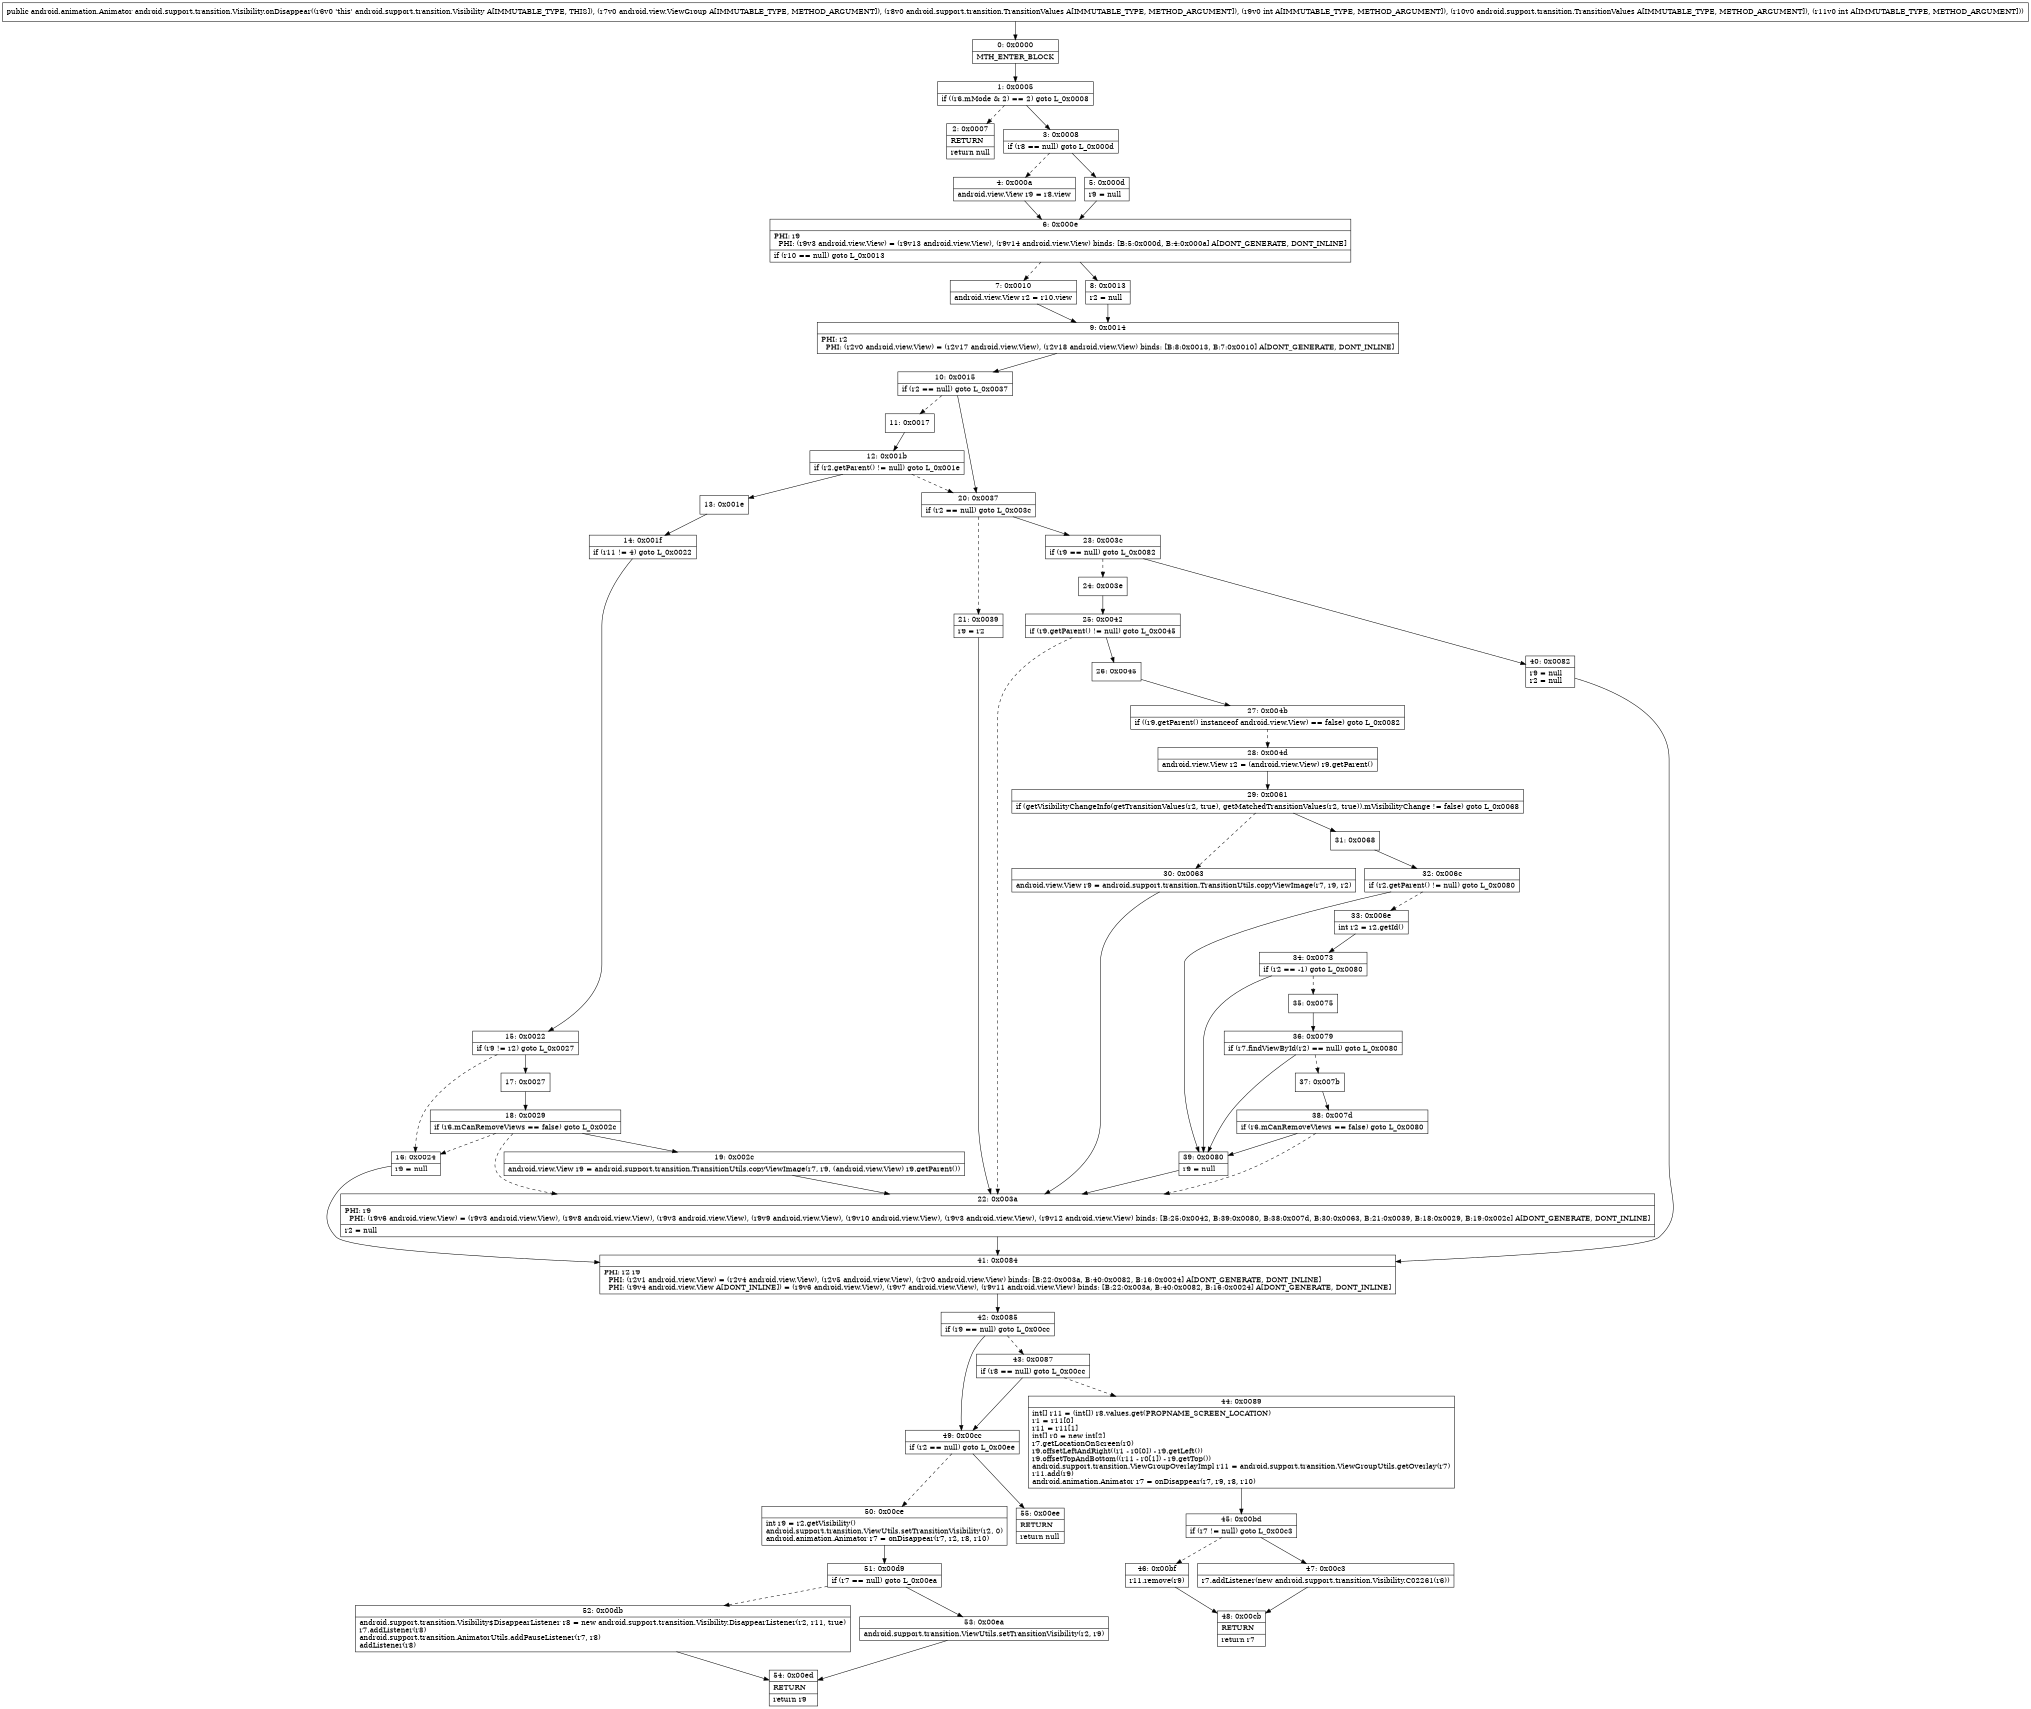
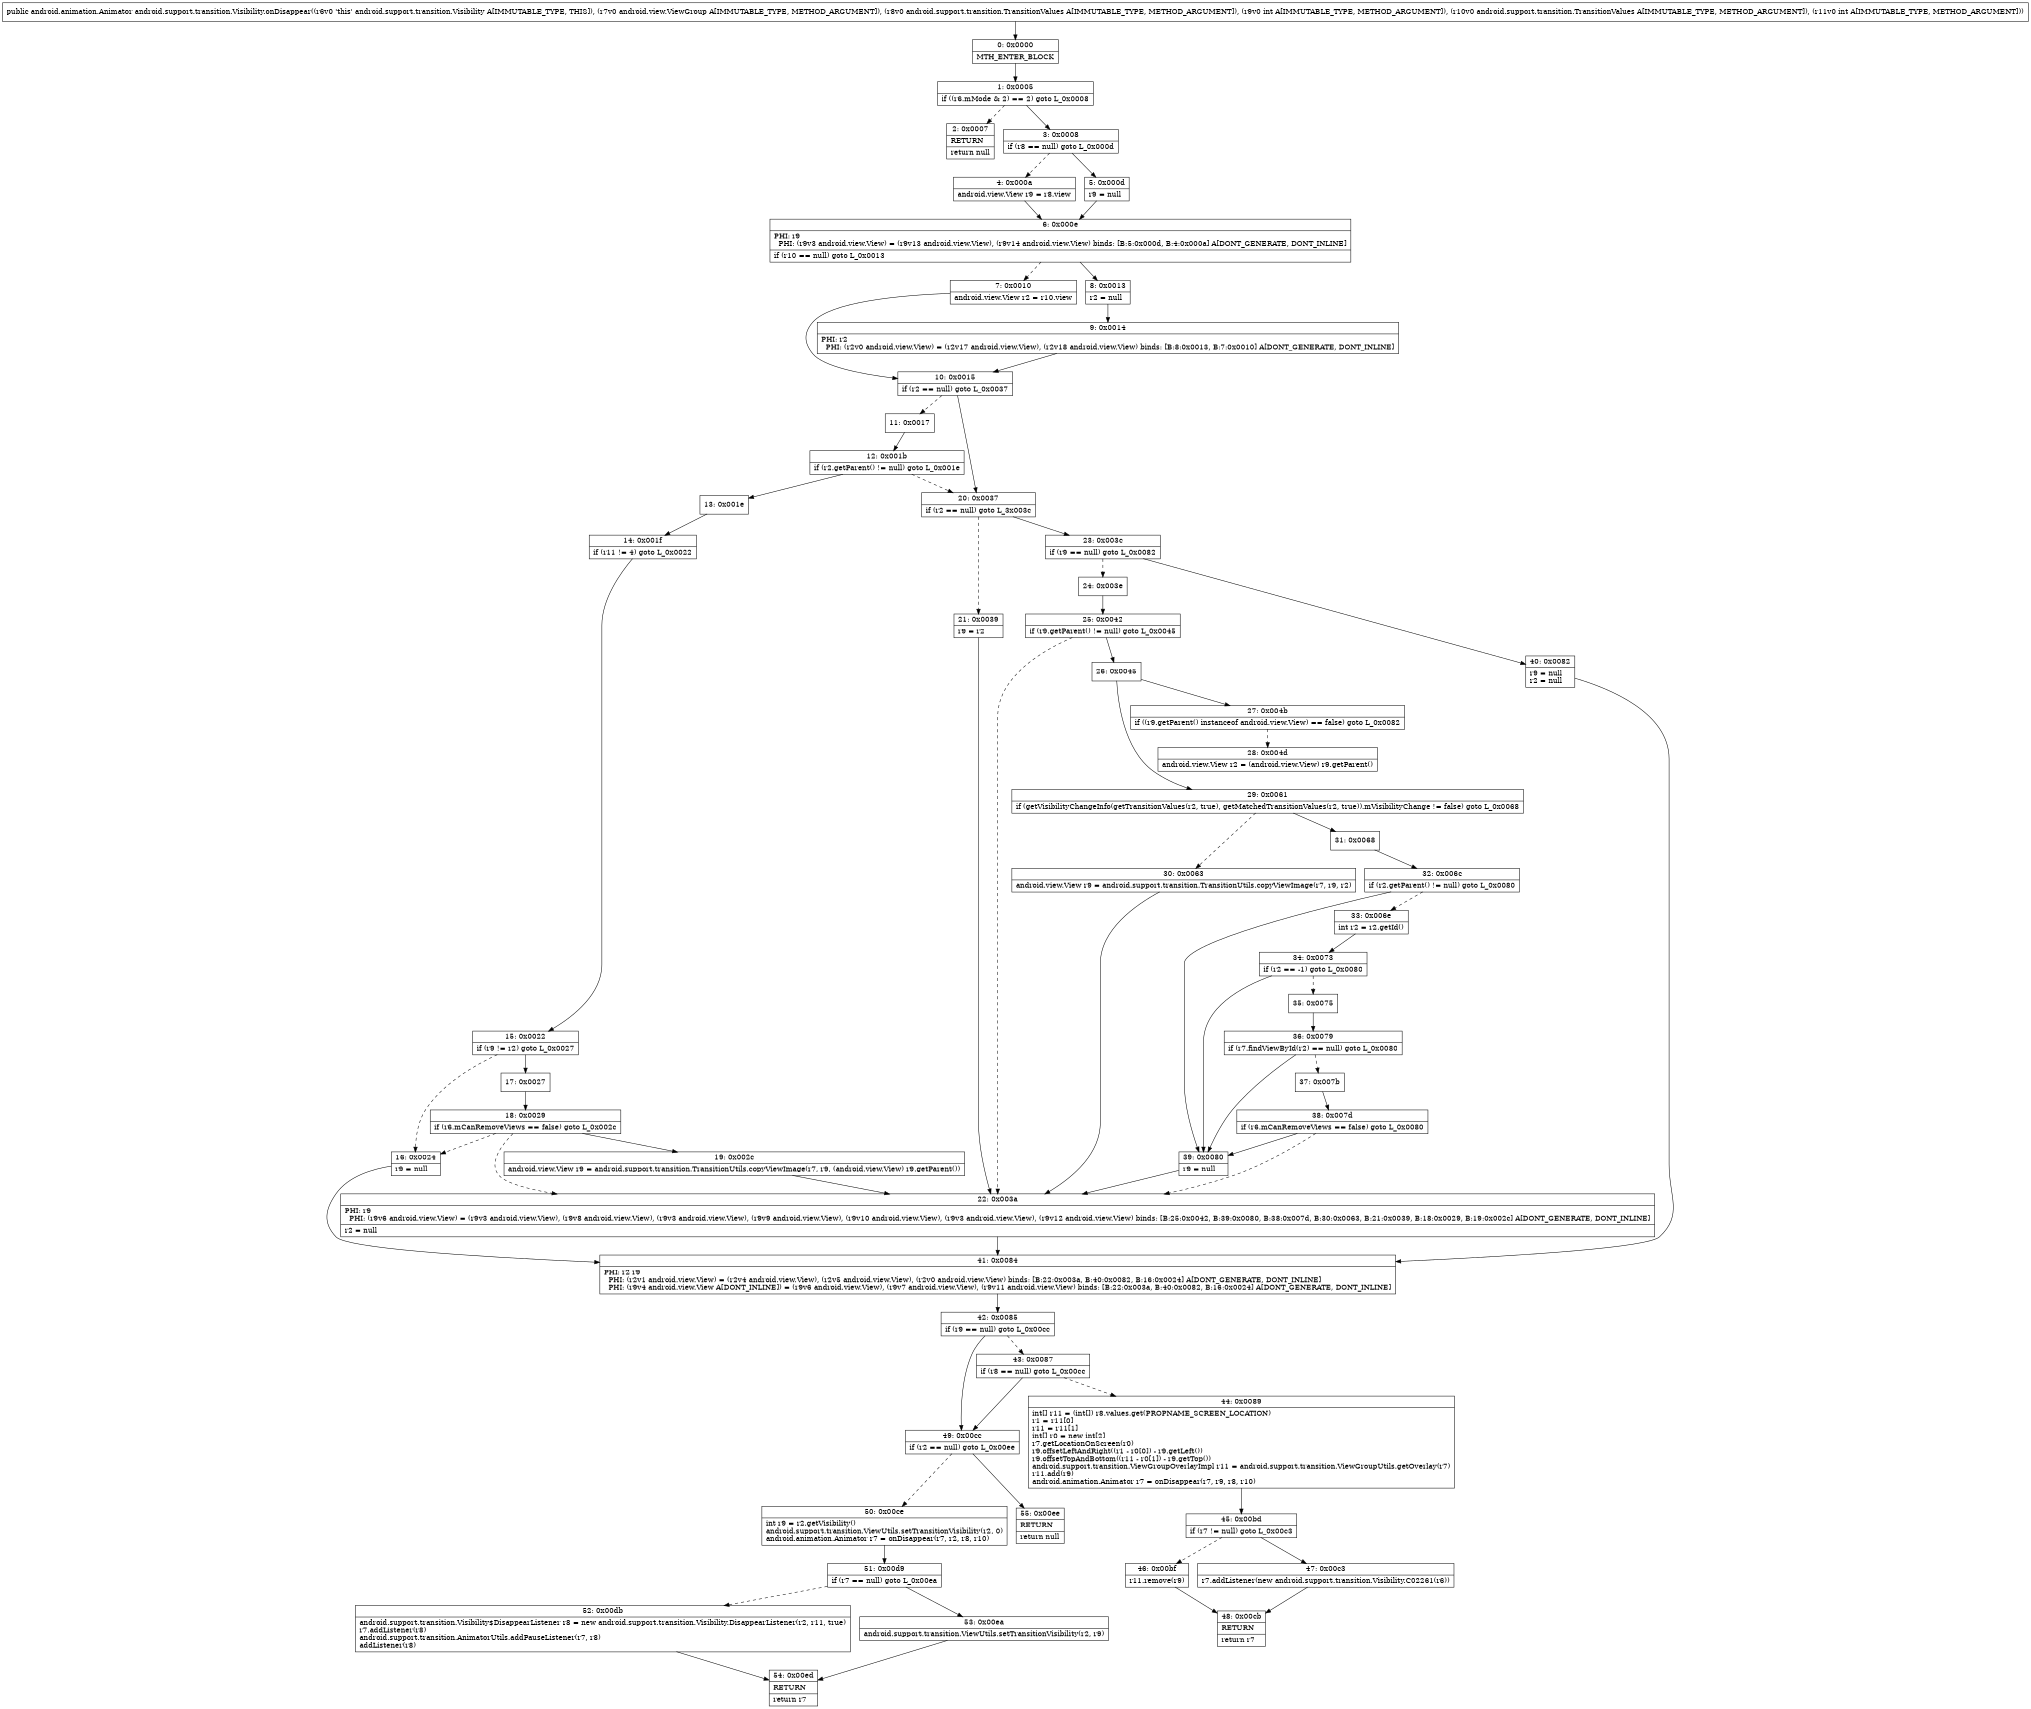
(1054, 312) -> (822, 315)
(979, 511) -> (979, 511)
(1268, 778) -> (1133, 747)
(790, 1700) -> (790, 1700)
